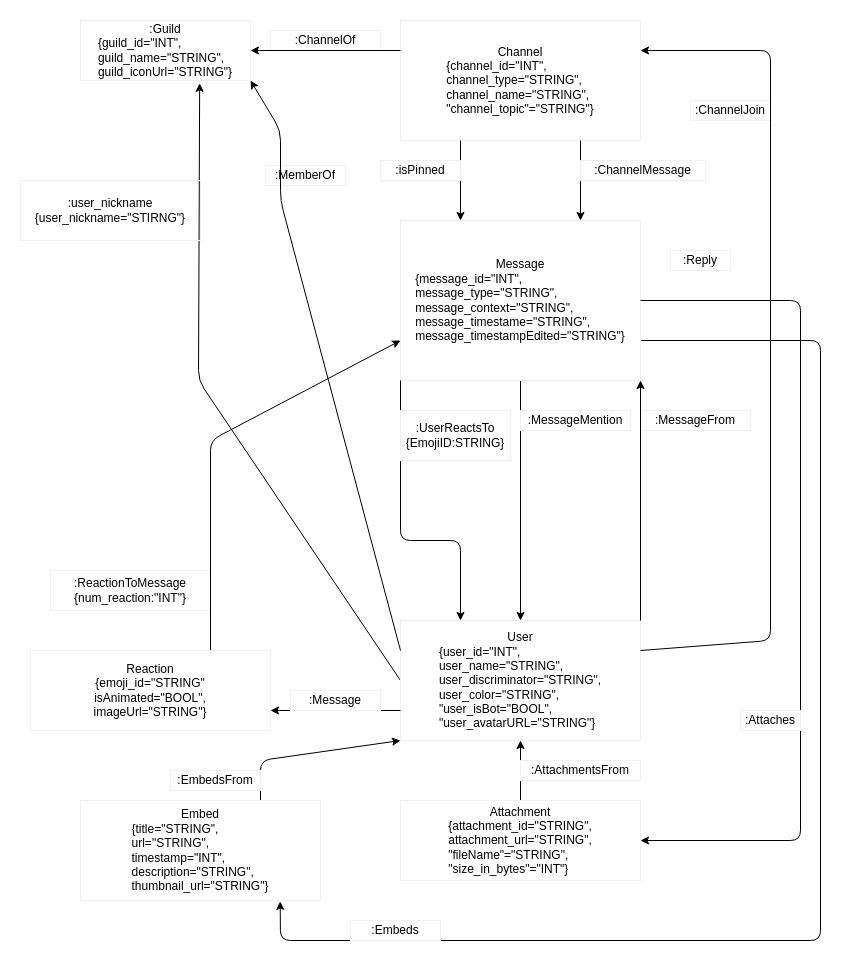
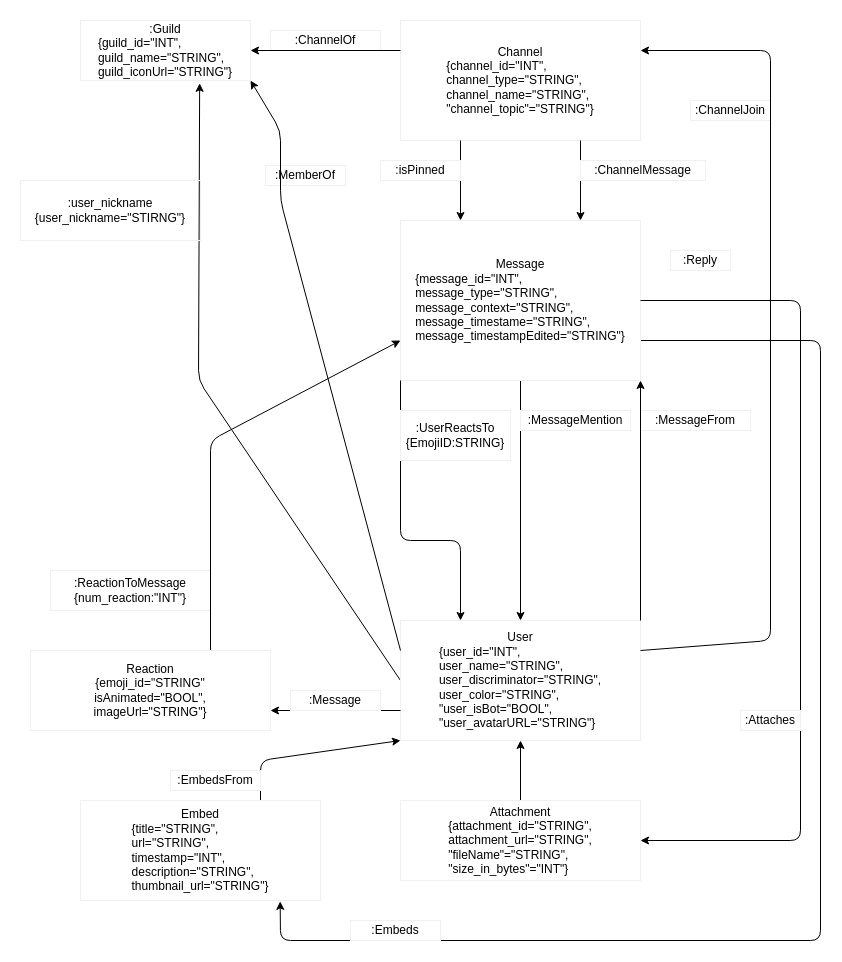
(581, 771) -> none
